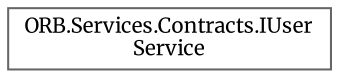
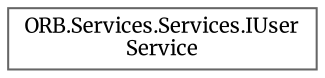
(170, 39) -> (162, 39)
